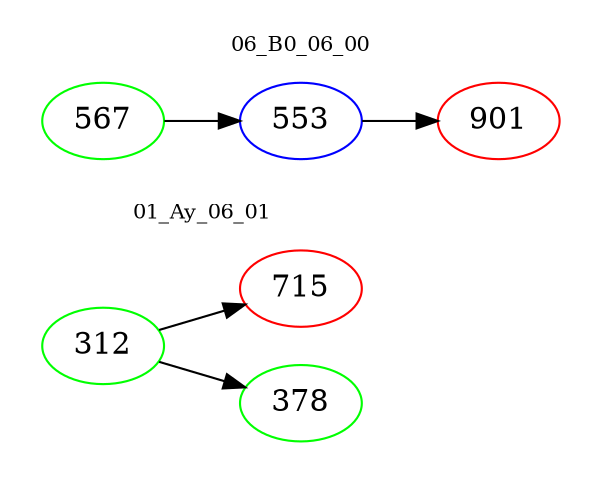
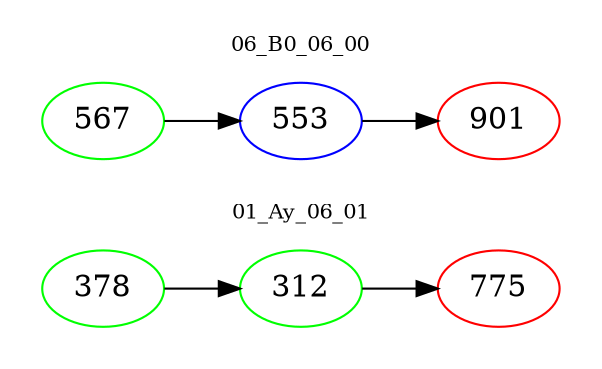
(301, 289) -> (499, 289)
(192, 372) -> (191, 289)
